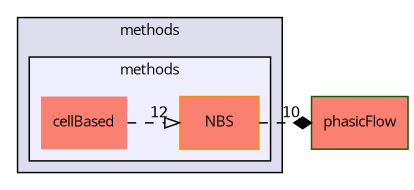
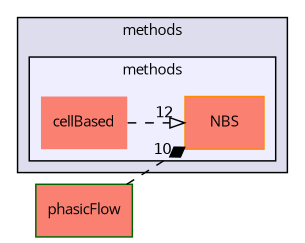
(276, 123) -> (148, 171)
